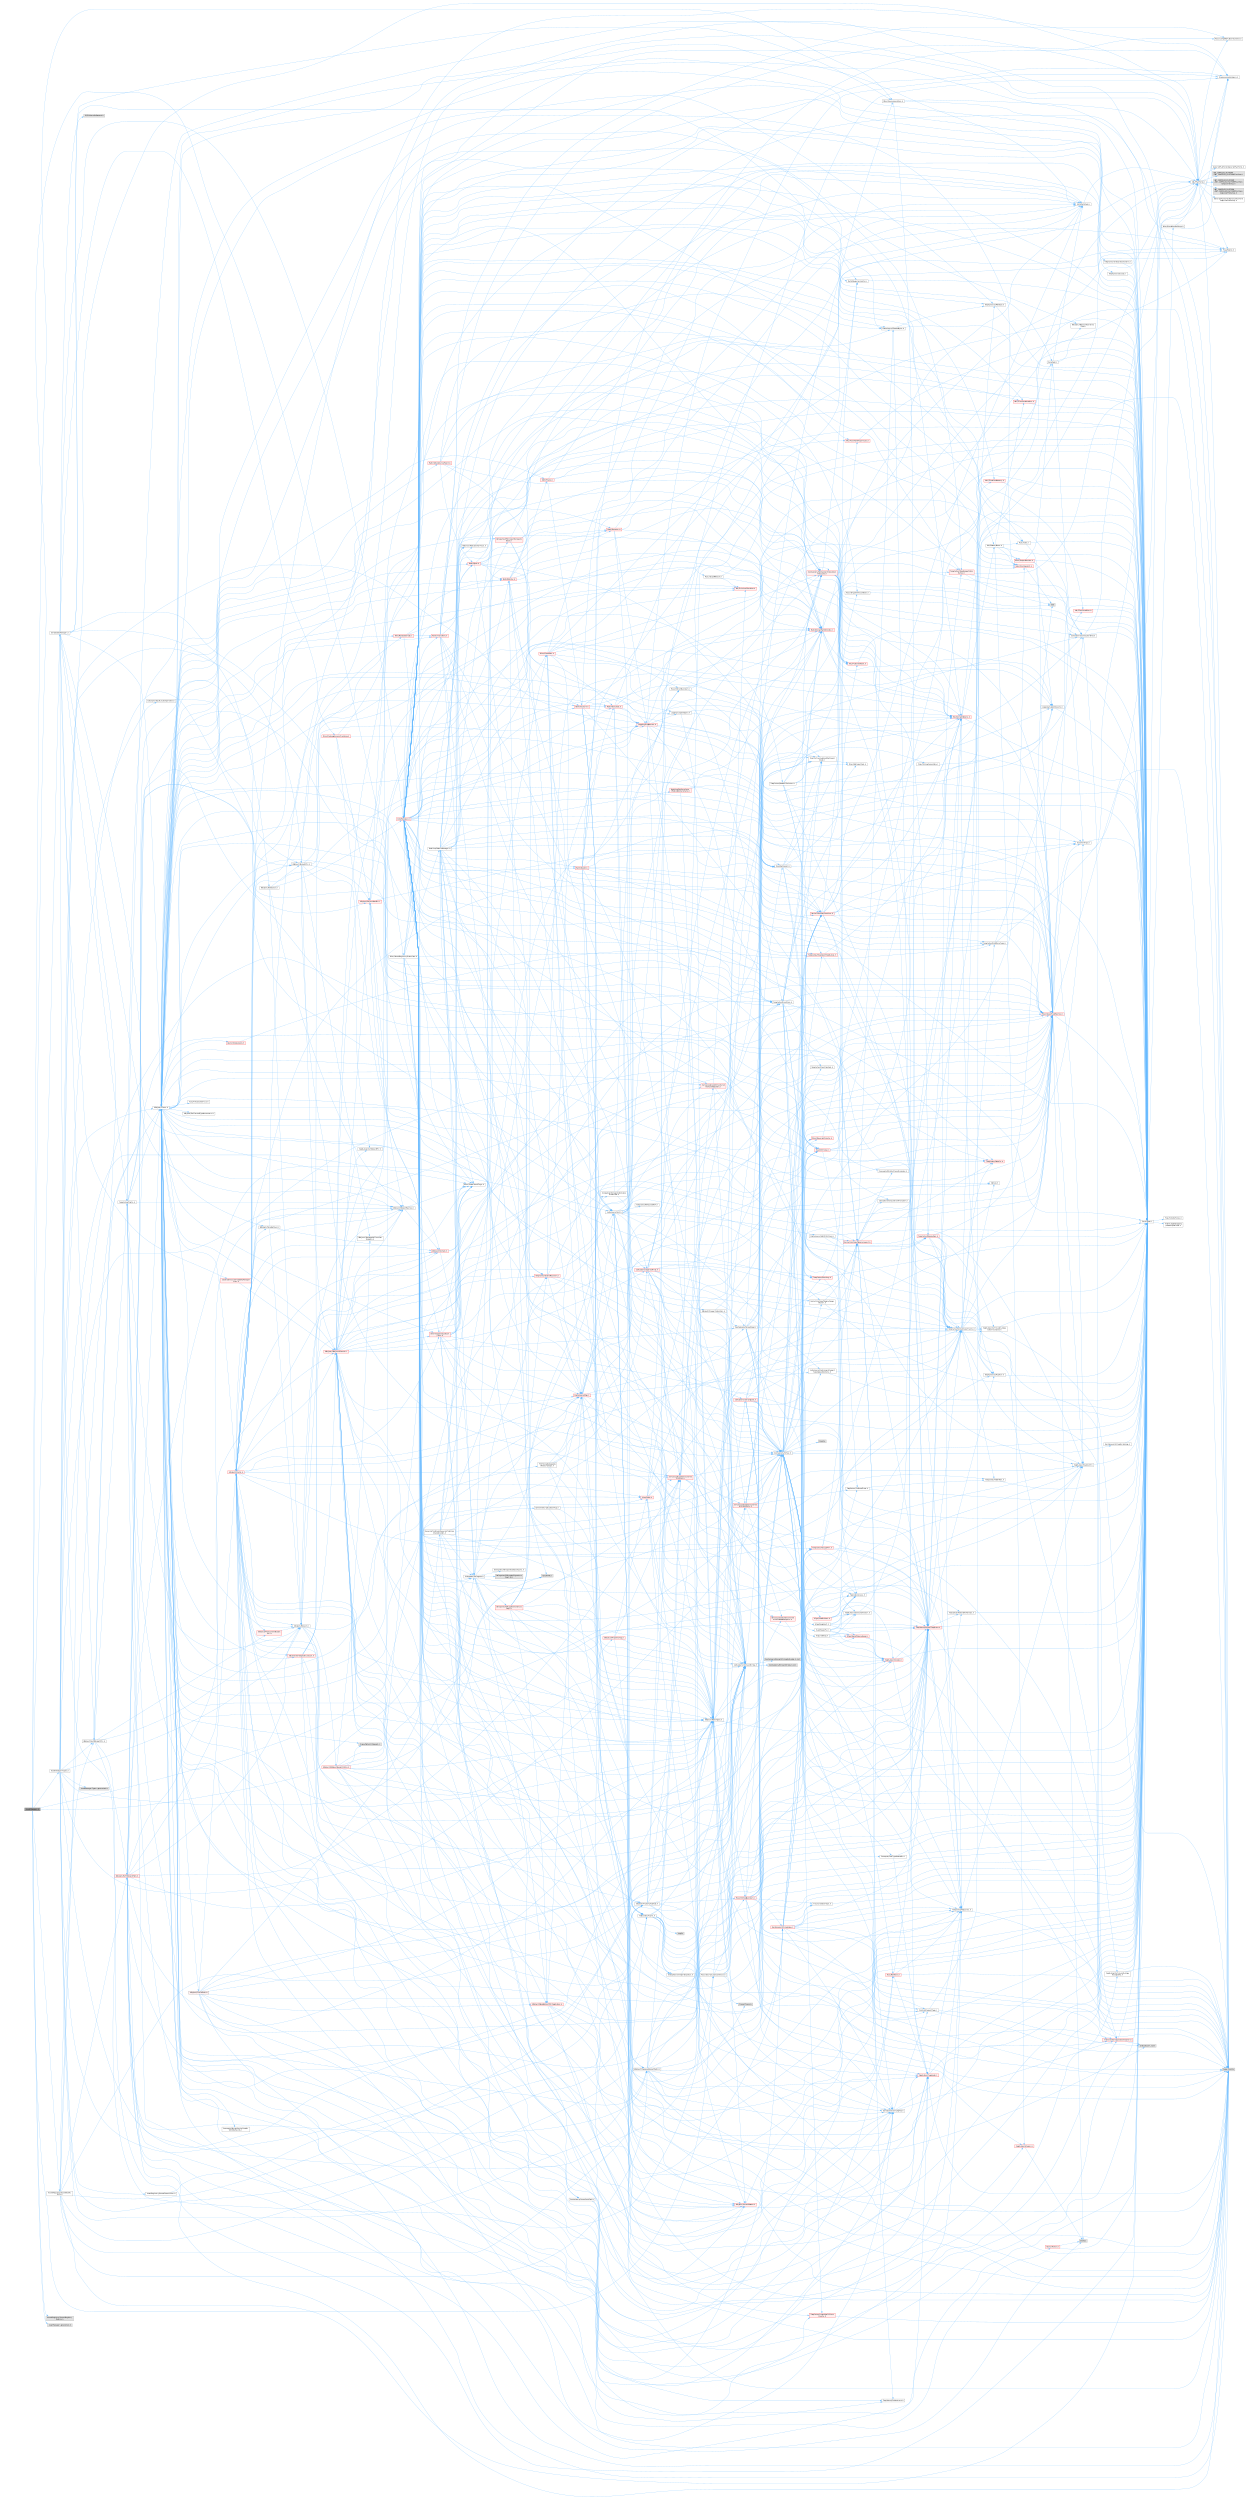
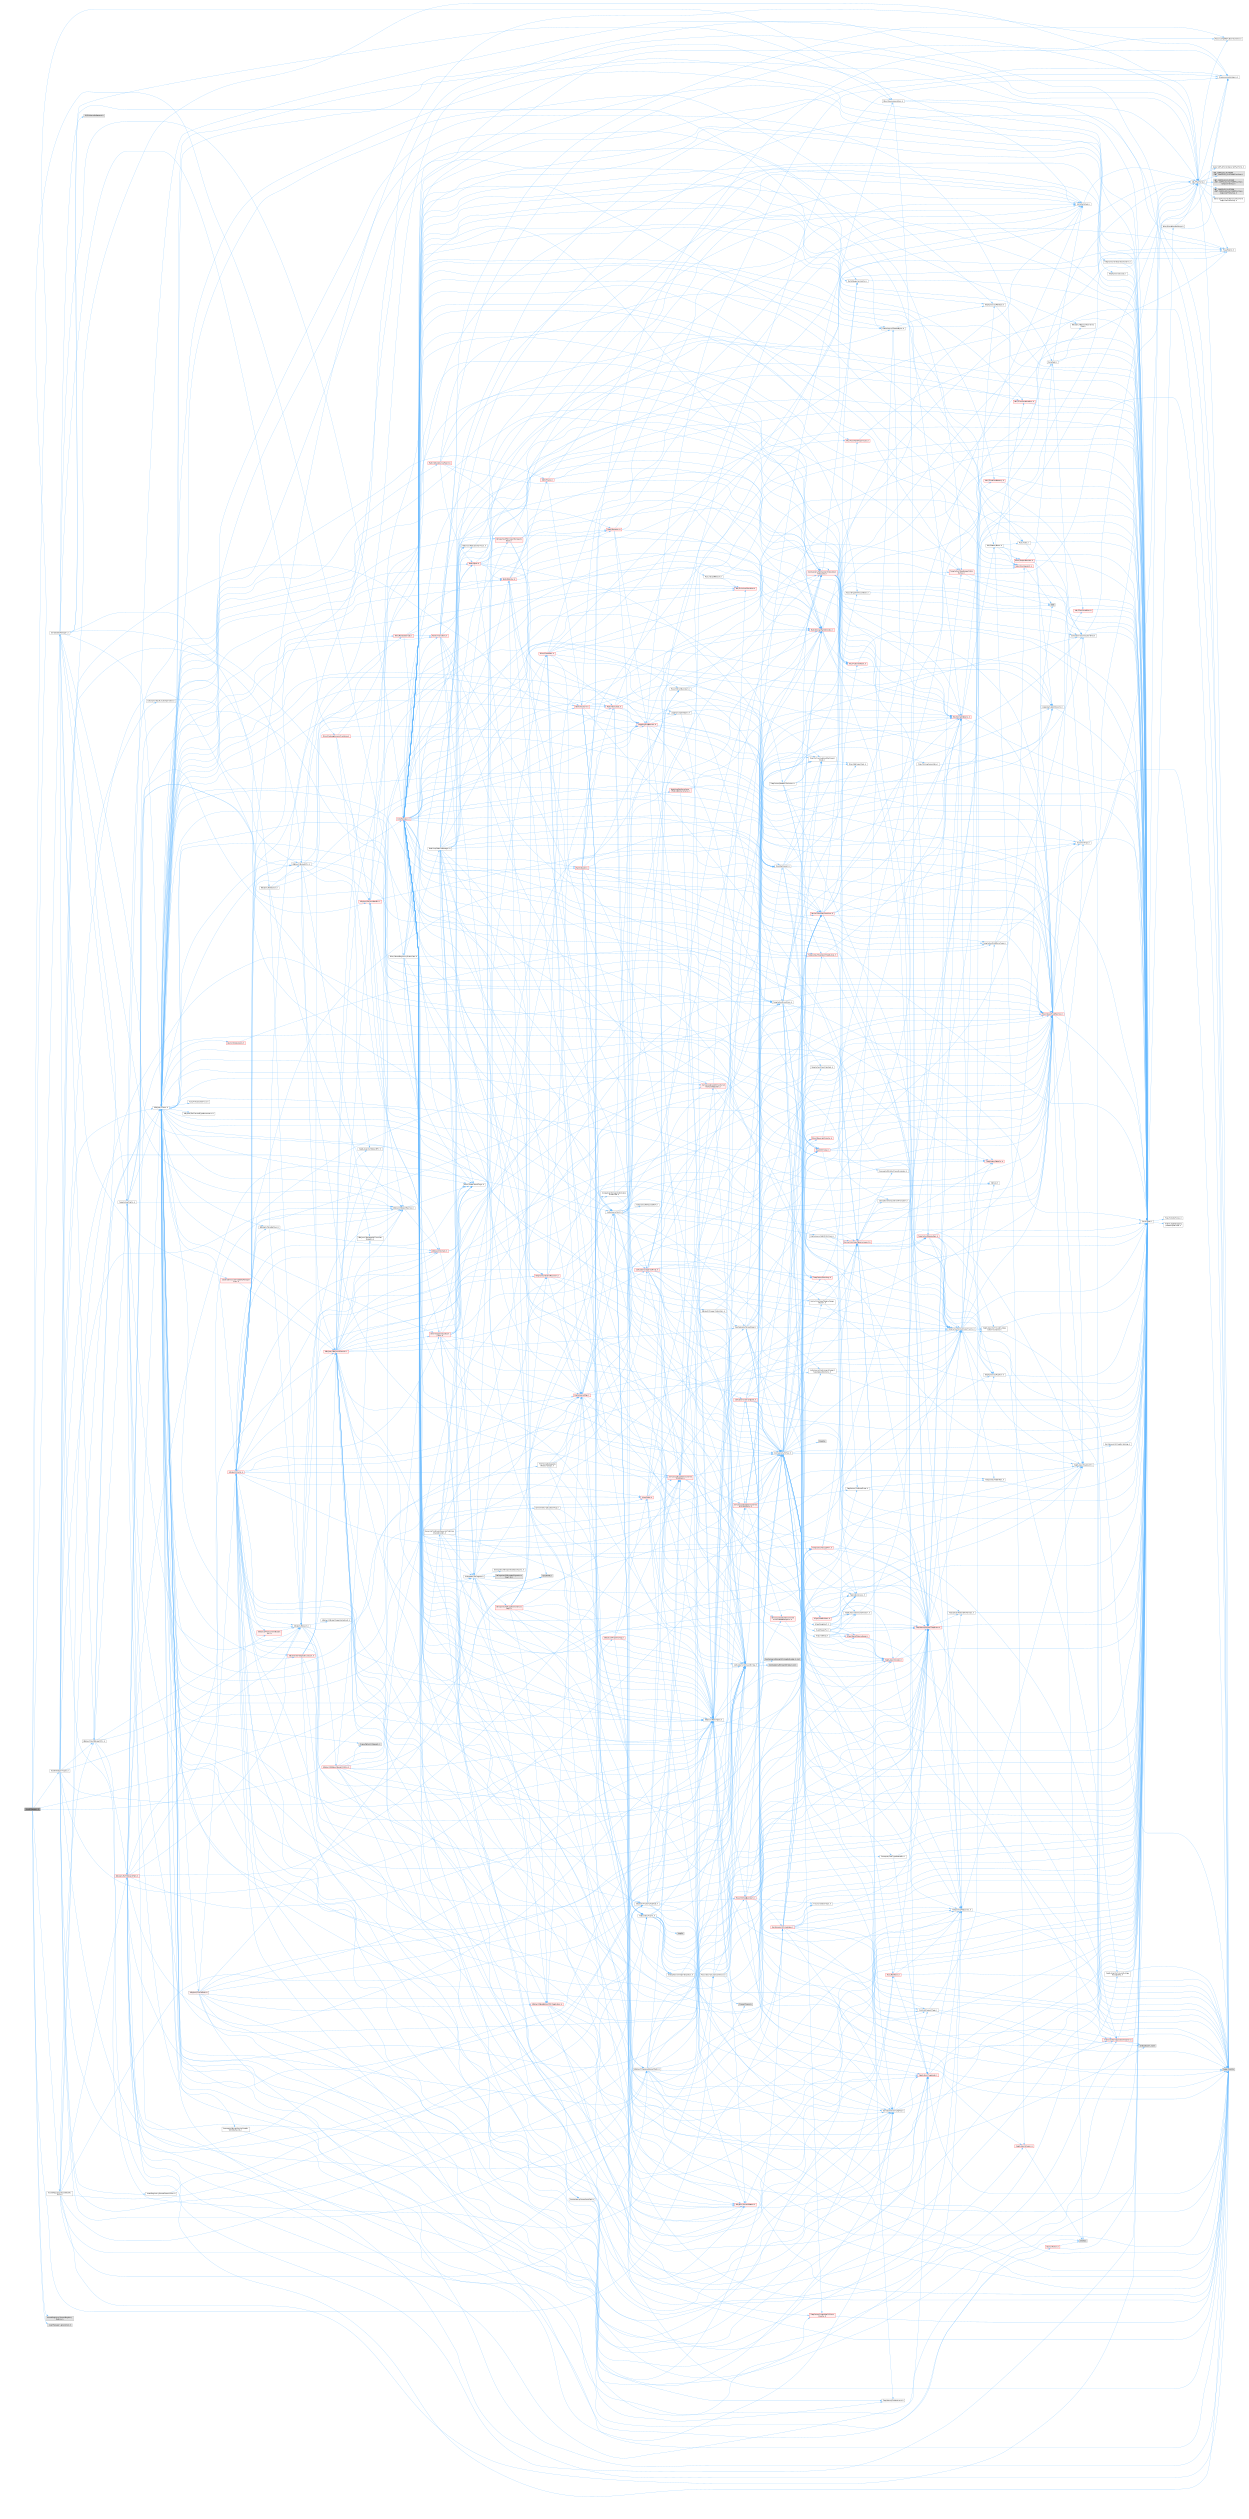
none -> (336, 1620)
(94, 1789) -> none
(205, 2099) -> (637, 2431)
